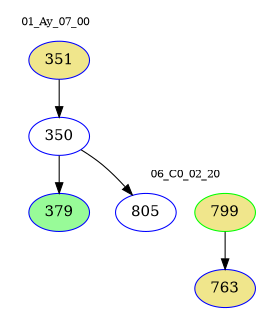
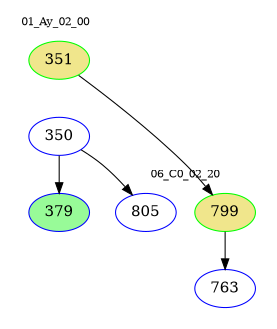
(55, 23) -> (55, 23)
(59, 60) -> (59, 60)
(59, 93) -> (145, 128)
(225, 289) -> (225, 289)
